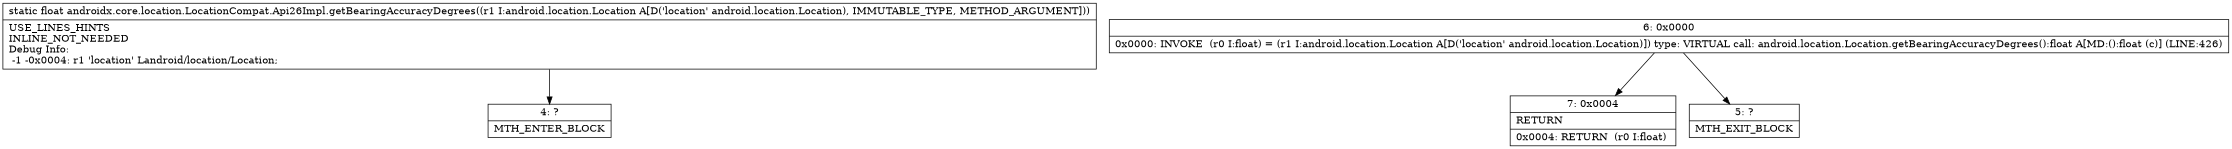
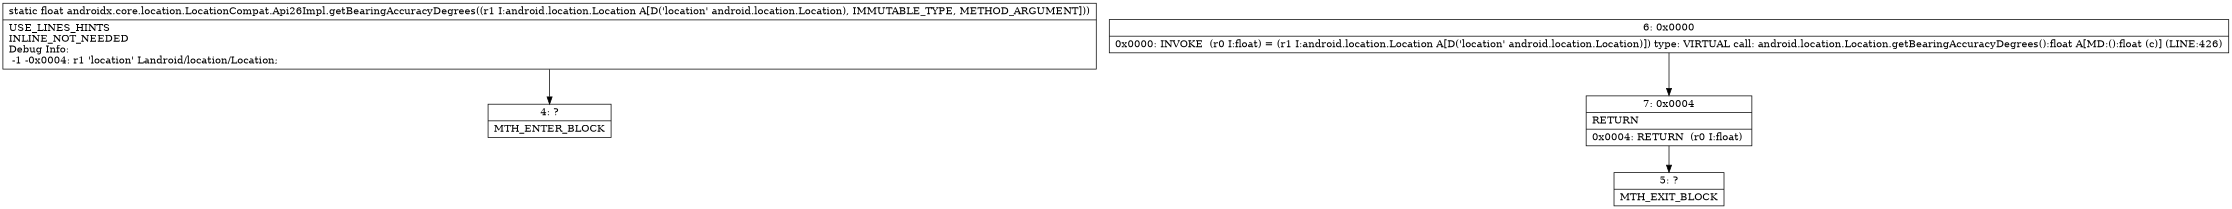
(1704, 76) -> (1669, 156)
